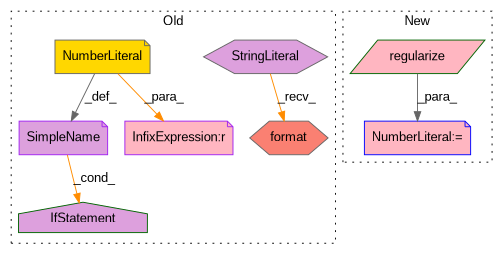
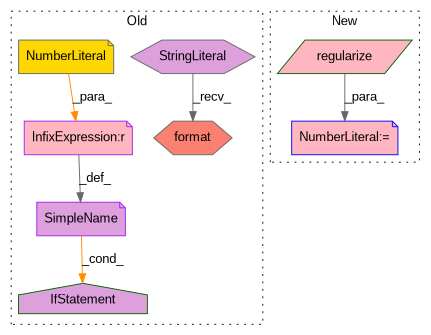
(85, 93) -> (80, 174)
(276, 93) -> (193, 93)
